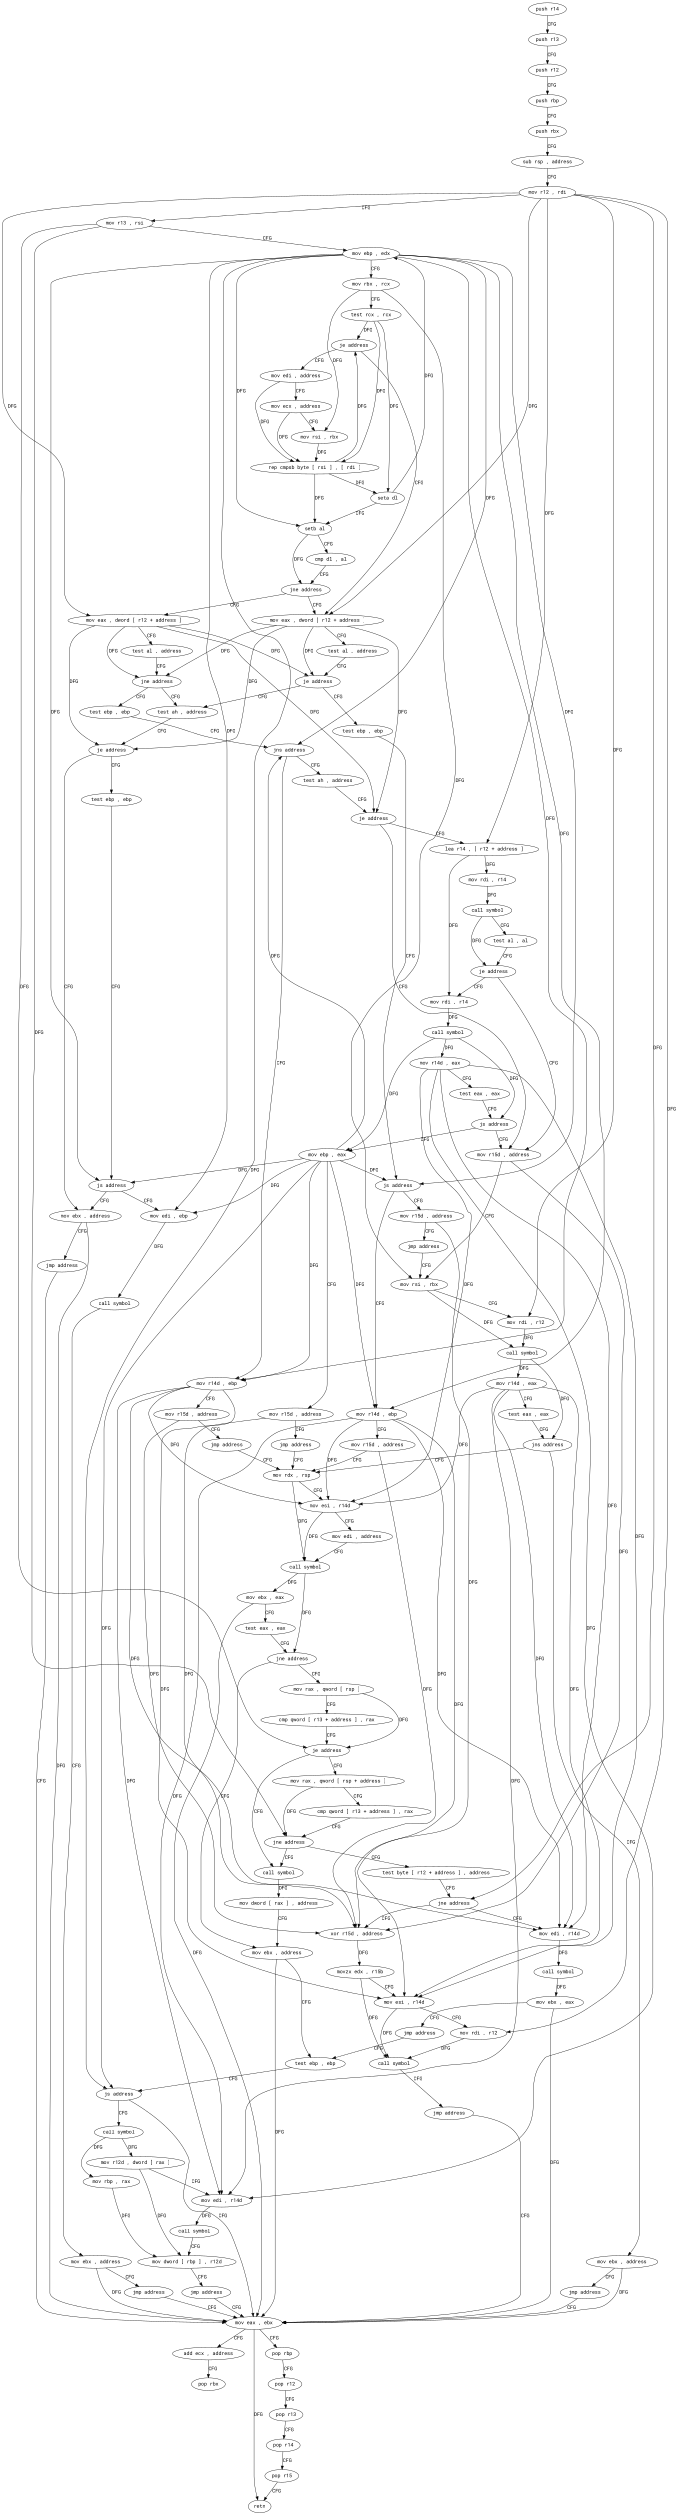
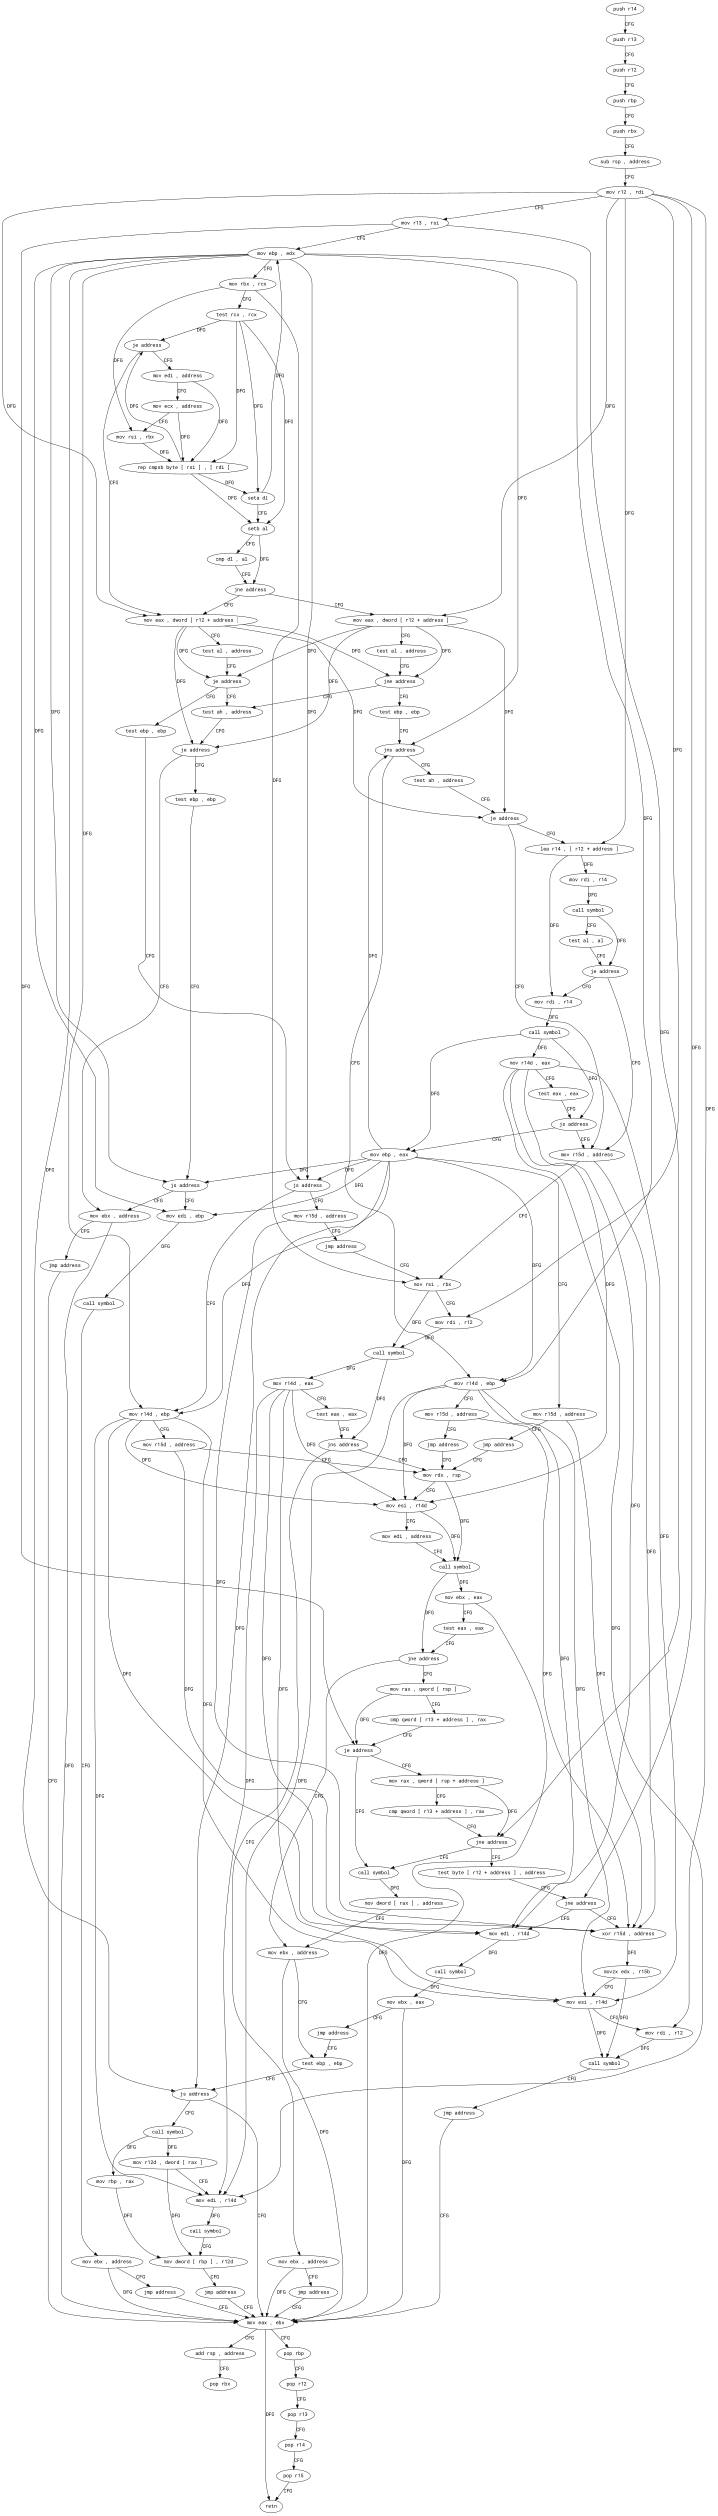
(237, 367) -> (285, 418)
(208, 2354) -> (220, 2354)
